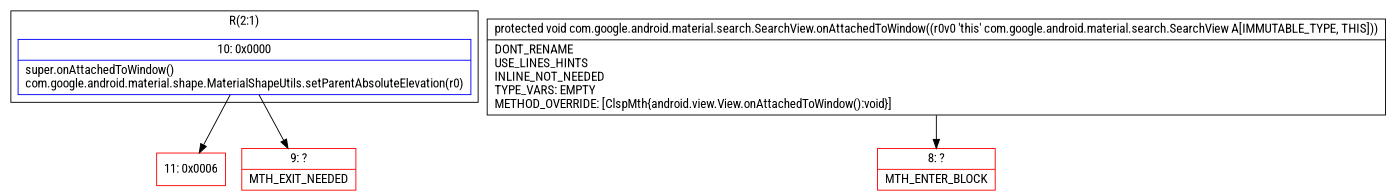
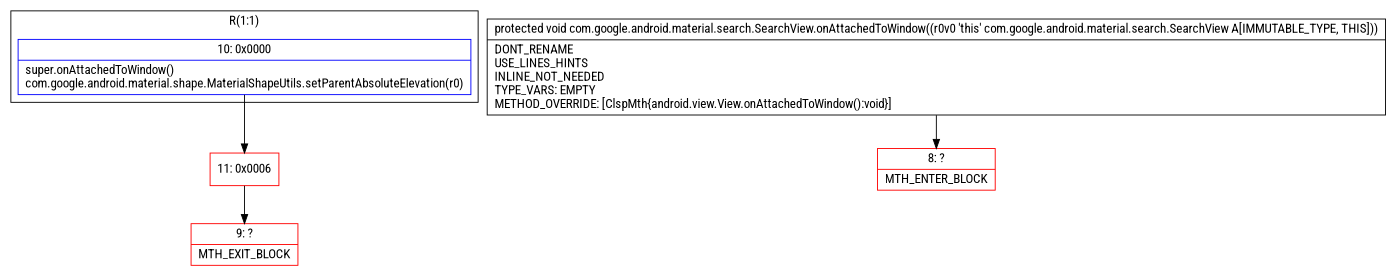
(244, 21) -> (244, 21)
(271, 118) -> (244, 200)
(299, 179) -> (244, 254)
